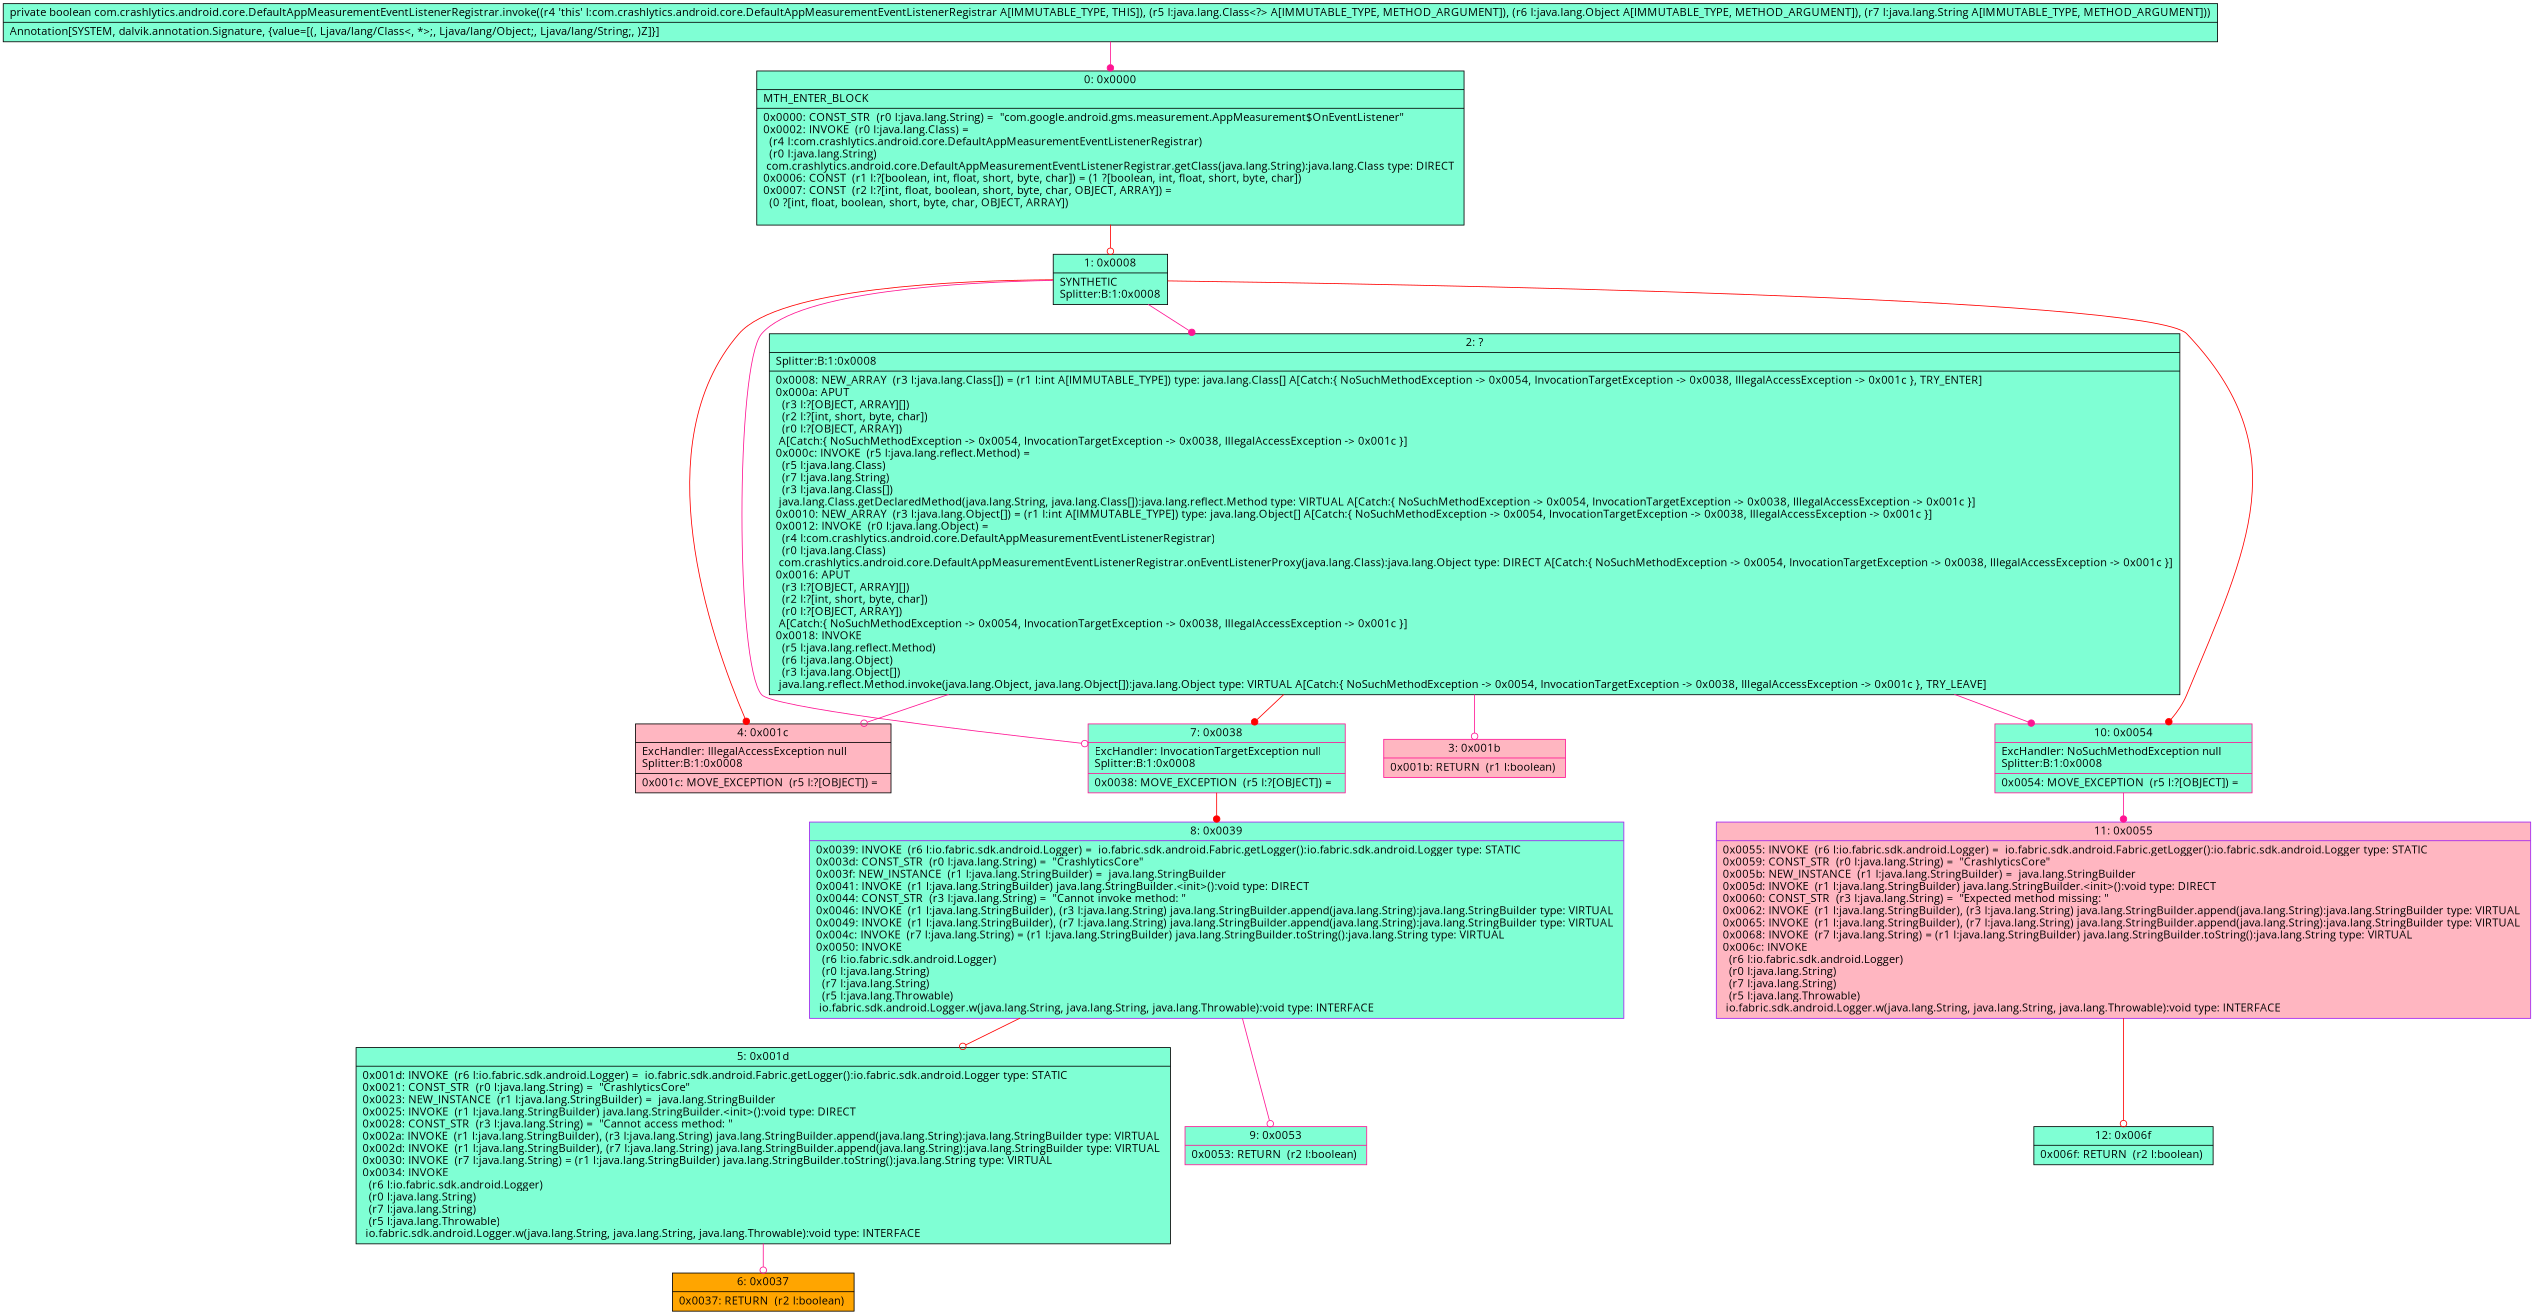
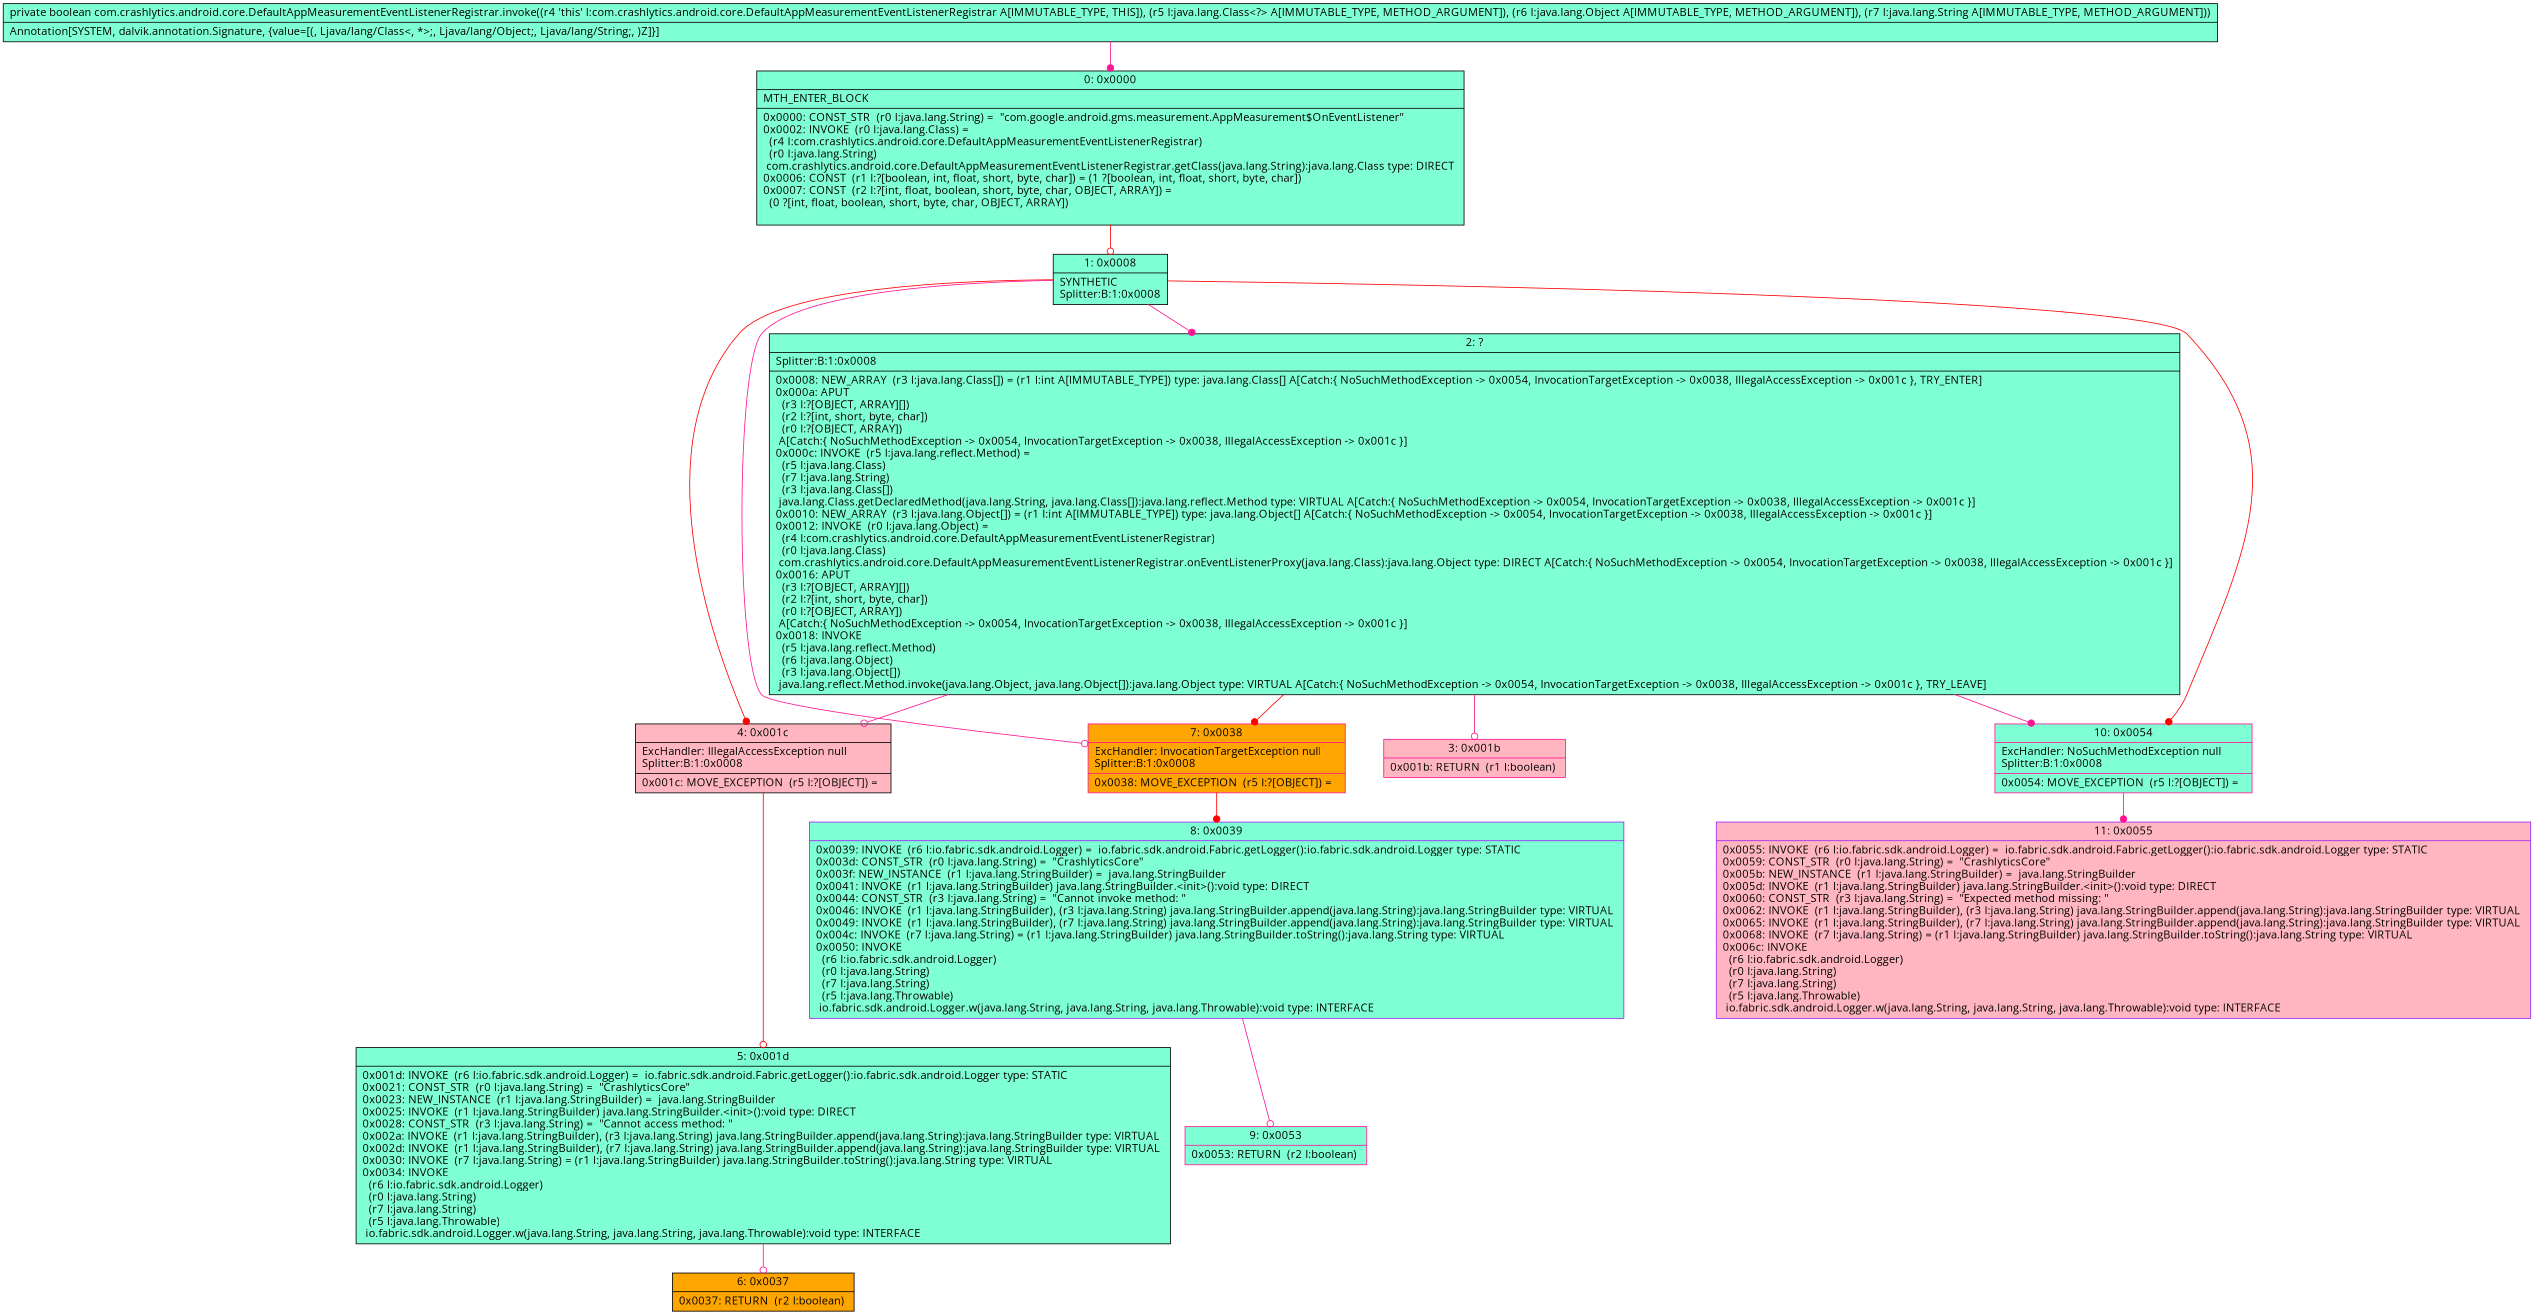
(1217, 758) -> (1217, 758)
(993, 1031) -> (763, 917)
(2123, 1146) -> none
